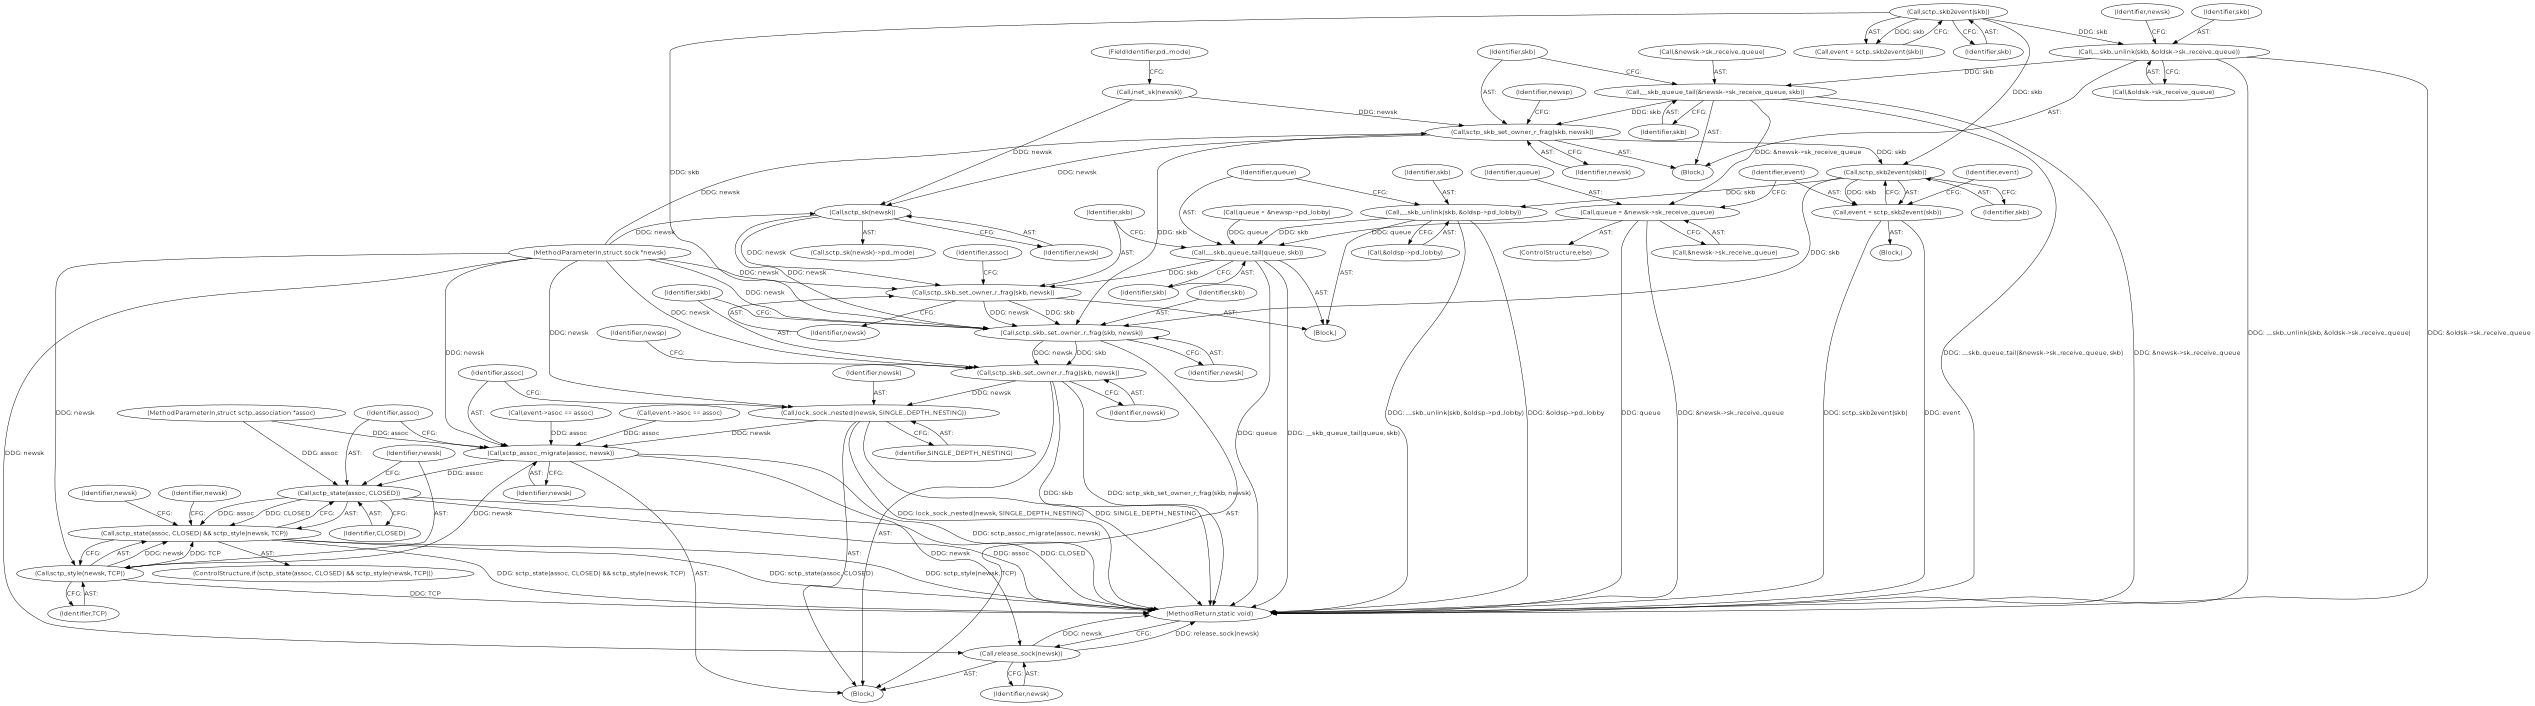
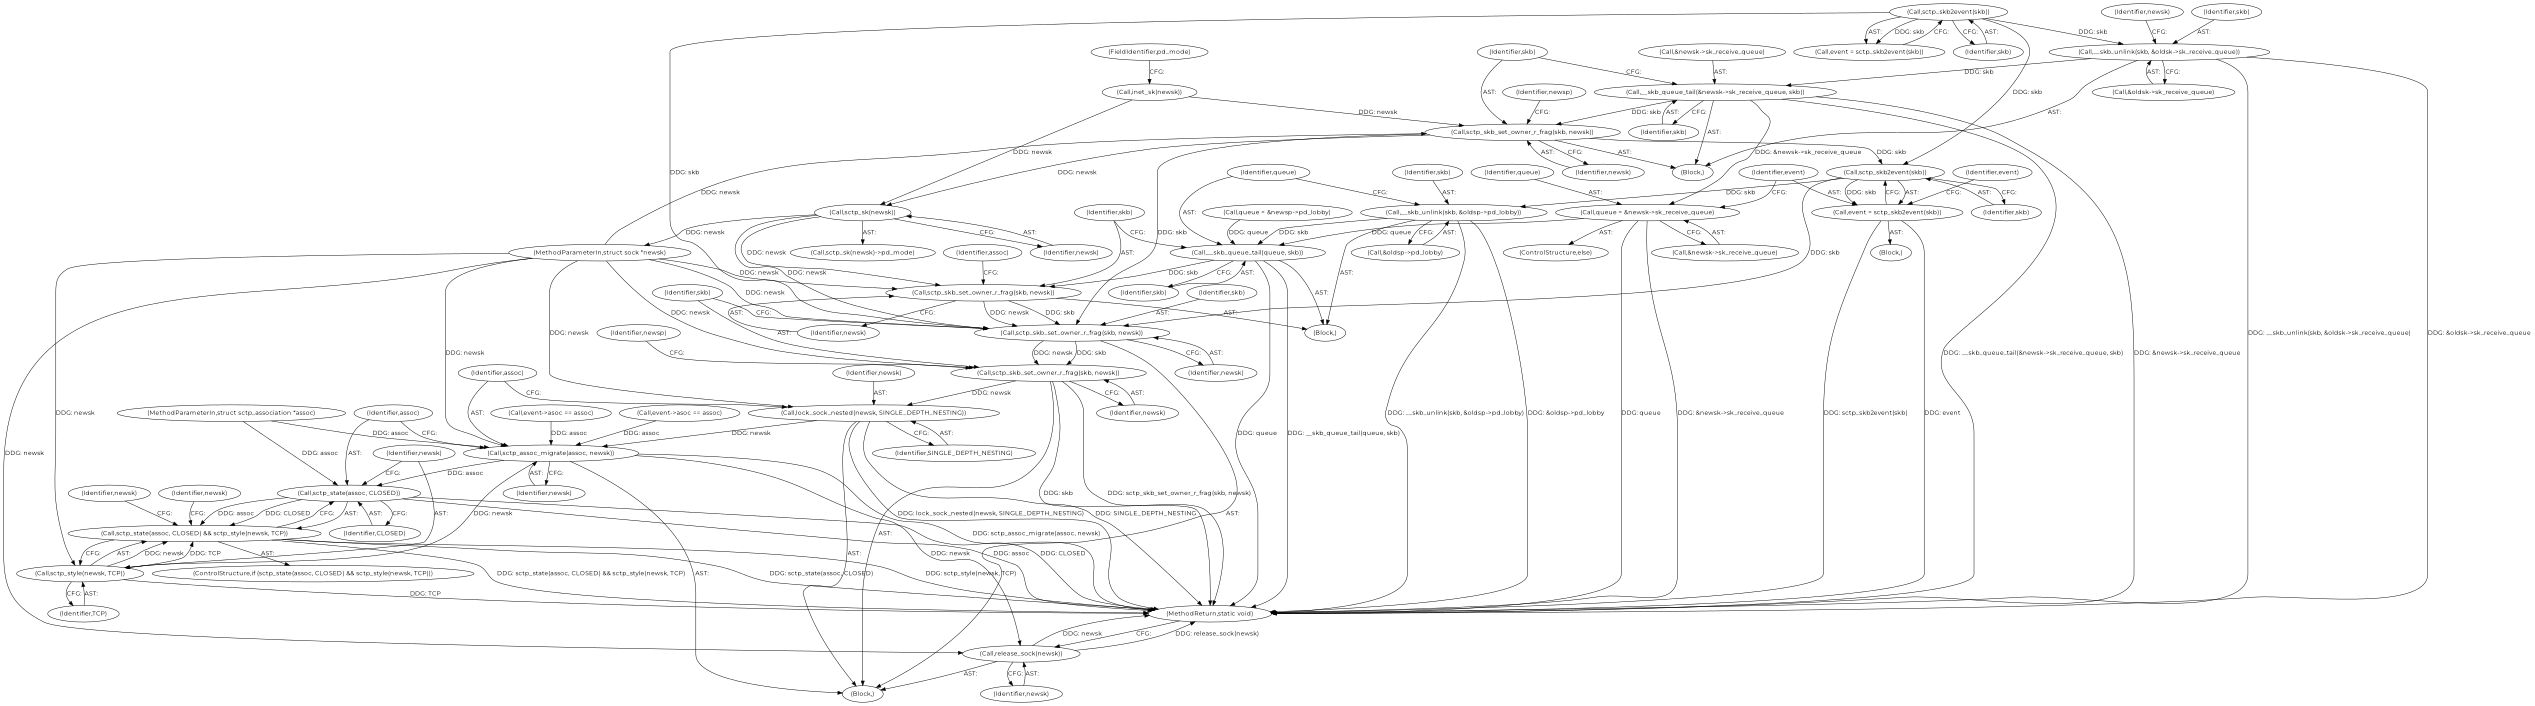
(707, 219) -> (731, 221)
